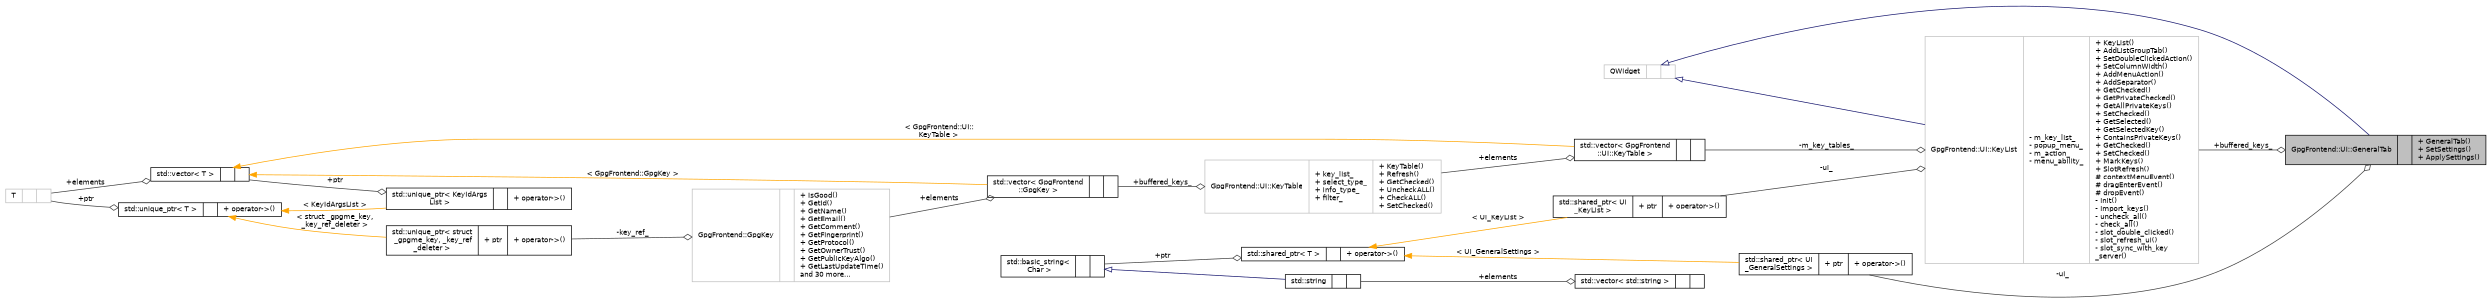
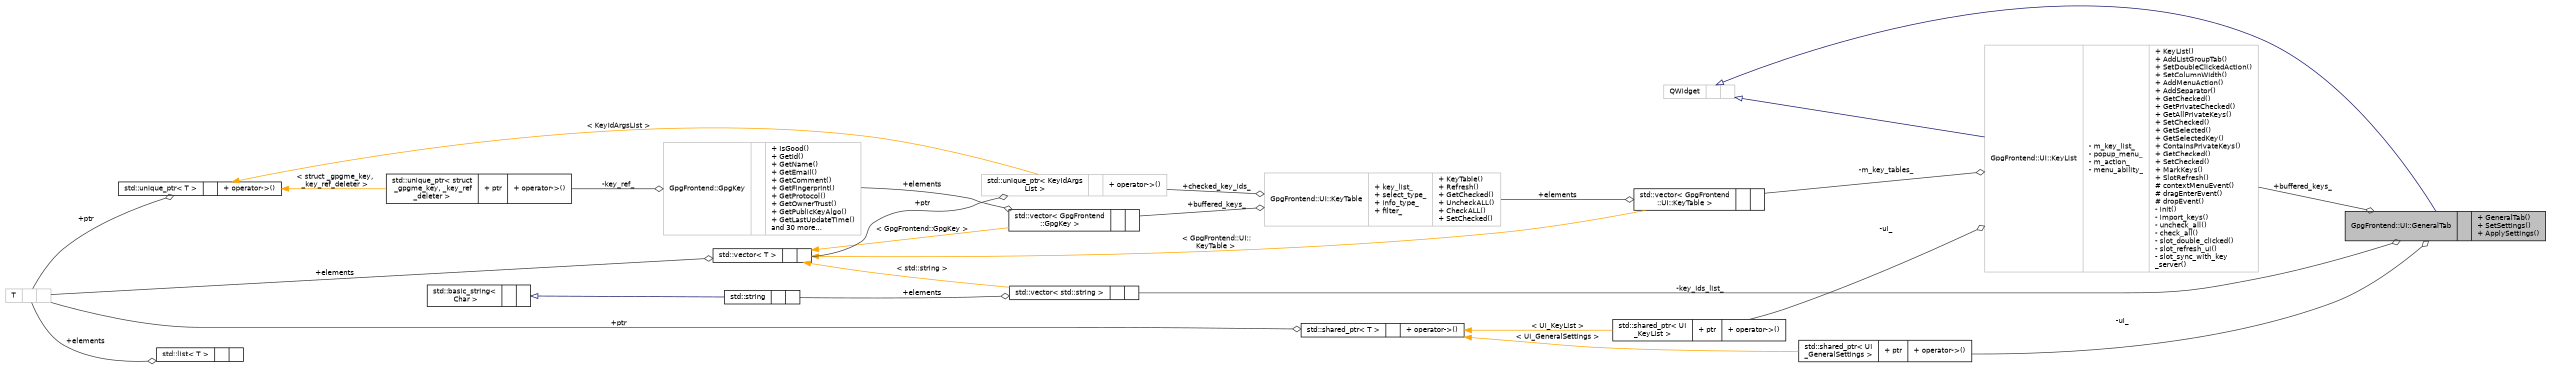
none -> (1211, 192)
(479, 199) -> (1074, 185)
(1169, 261) -> (671, 327)
none -> (910, 277)
none -> (1768, 293)
none -> (200, 355)
